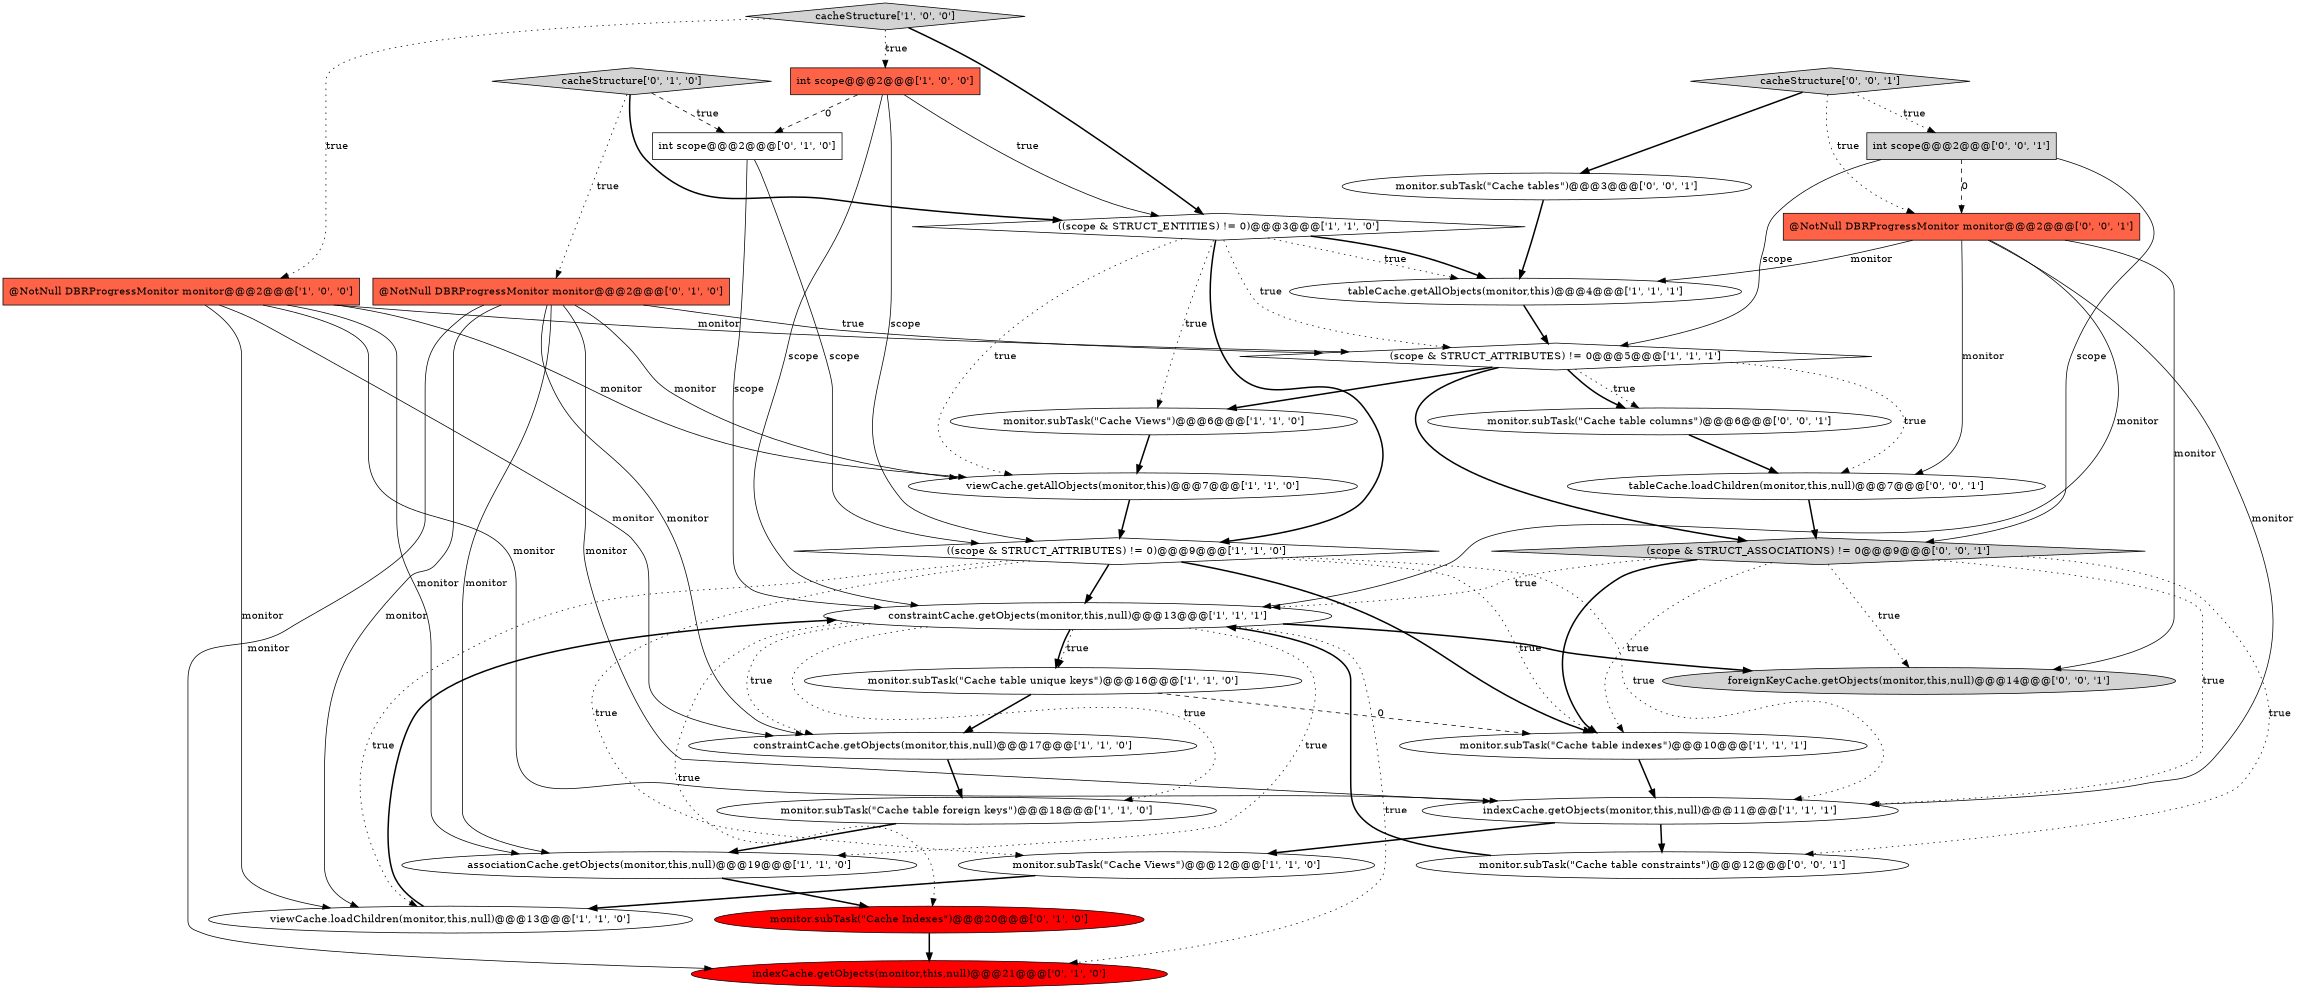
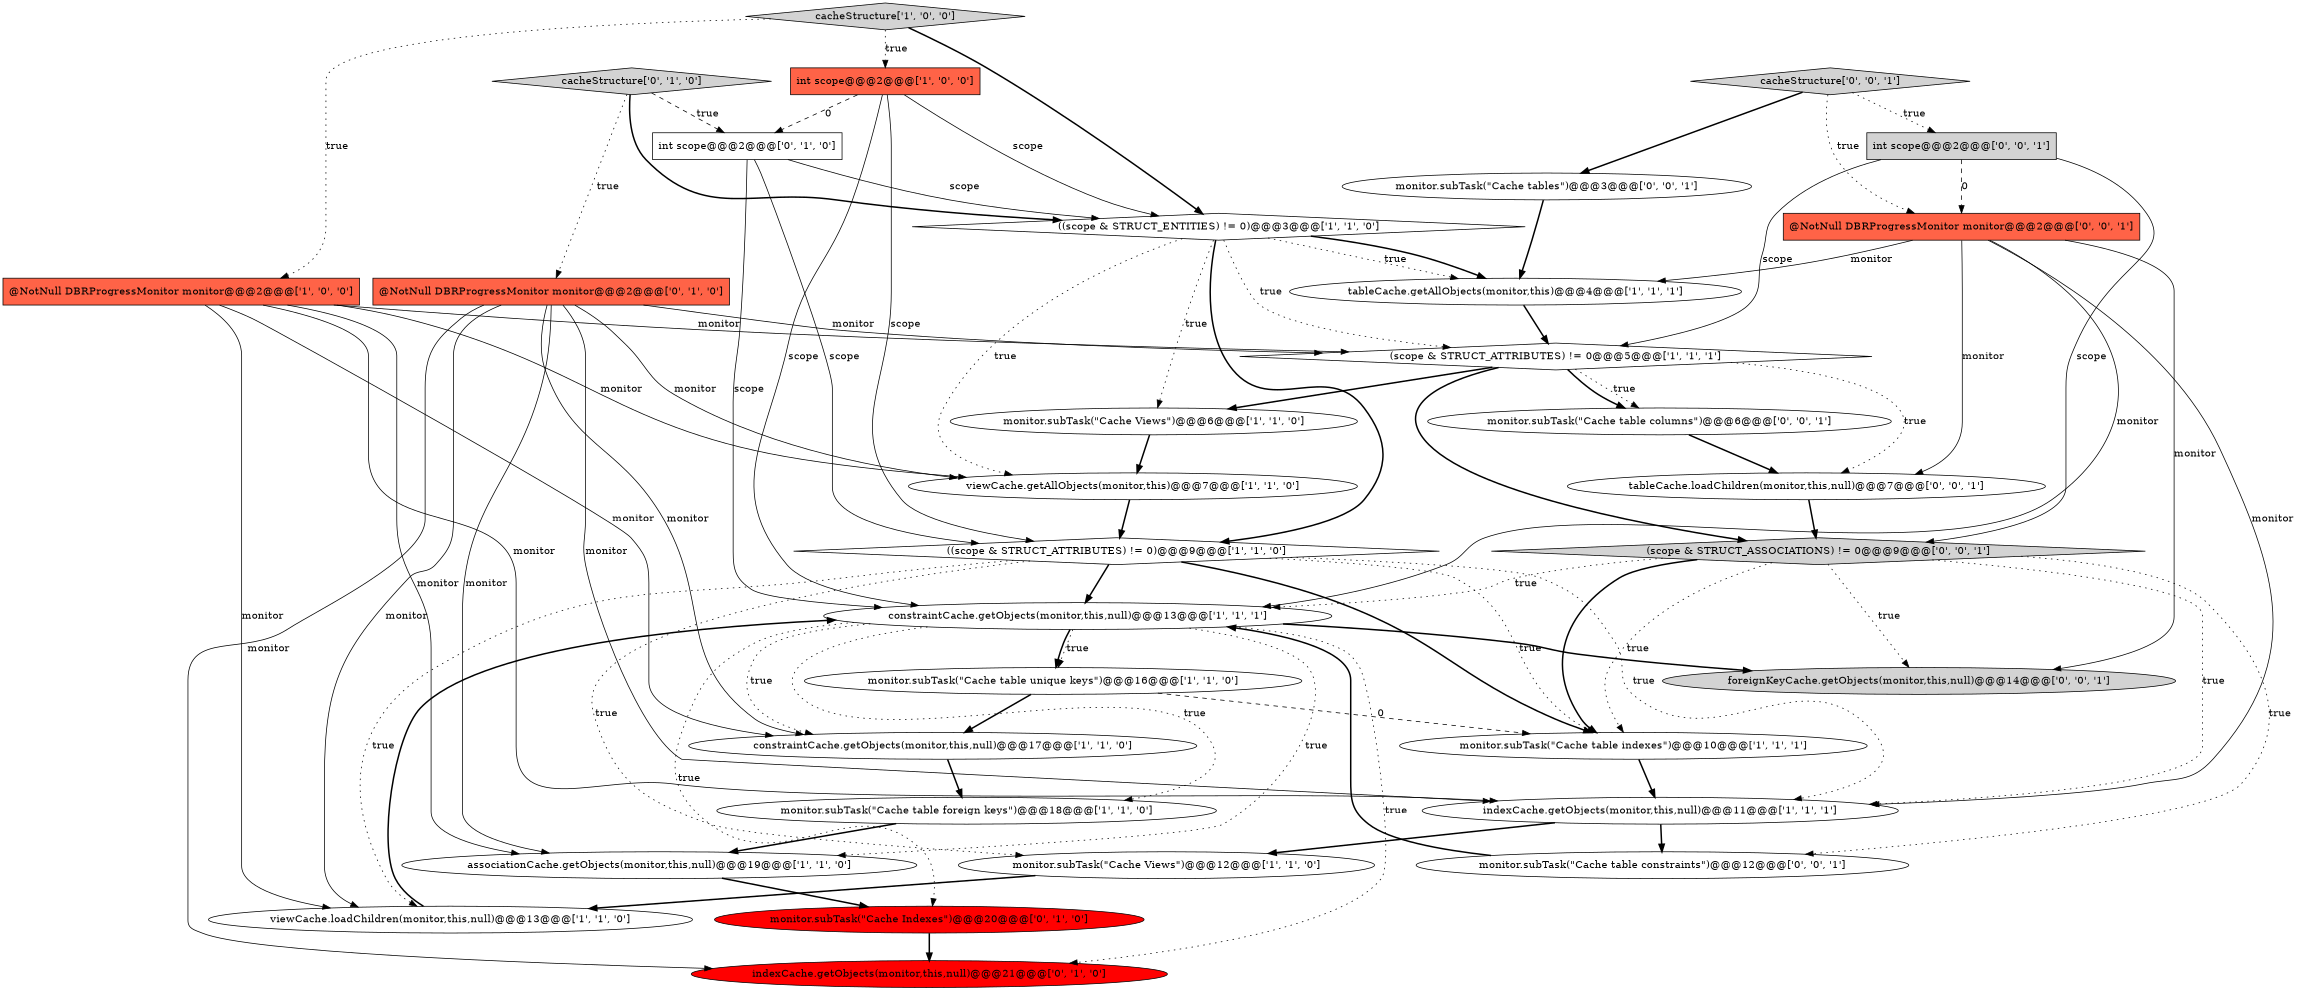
(1028, 146) -> (1028, 146)
none -> (938, 198)
(854, 324) -> (854, 324)
